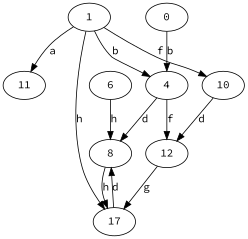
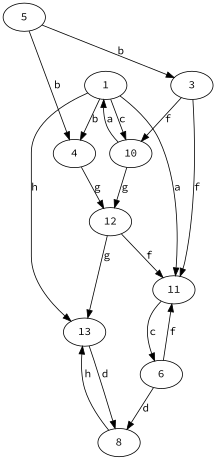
(167, 17) -> (24, 17)
(160, 51) -> (123, 119)
none -> (192, 85)
(141, 116) -> none
(114, 119) -> (146, 409)
(170, 119) -> (98, 188)
(202, 119) -> (125, 188)
none -> (107, 126)
(114, 222) -> (85, 332)
none -> (139, 253)
none -> (148, 326)
none -> (167, 336)
